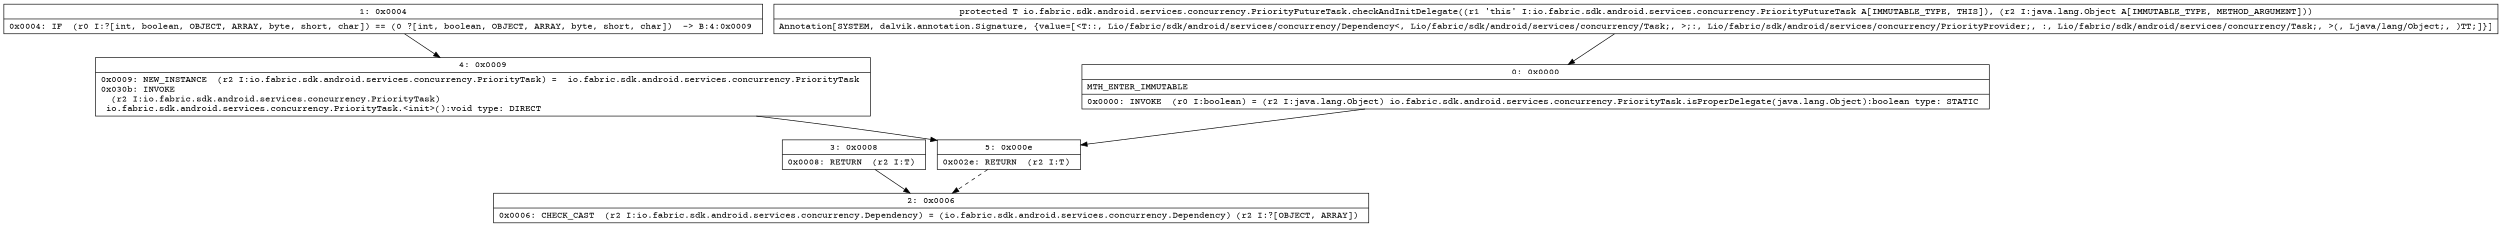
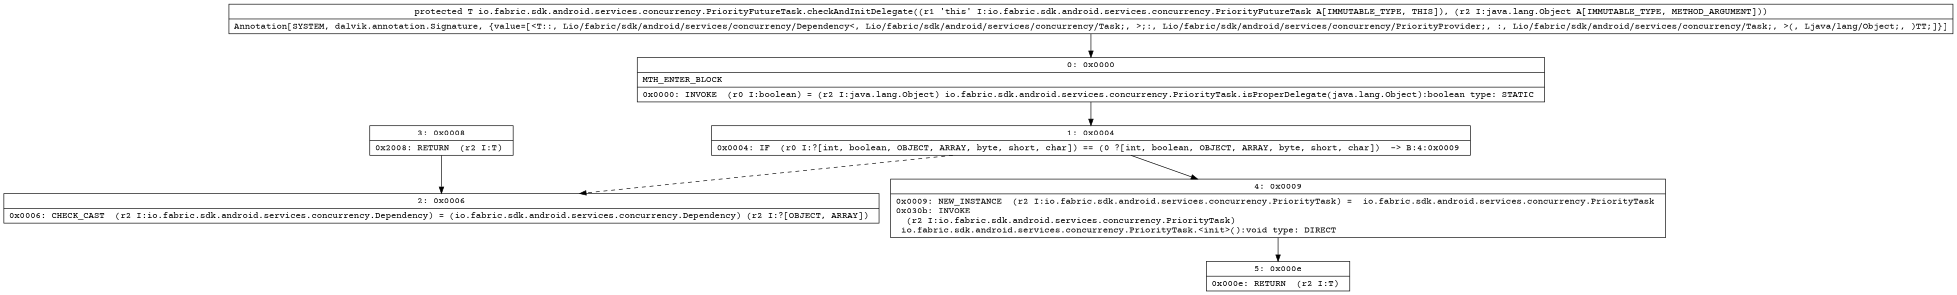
(1138, 86) -> (682, 79)
(1226, 127) -> (1091, 111)
(854, 162) -> (441, 148)
(1009, 162) -> (1278, 283)
(973, 179) -> (769, 174)
